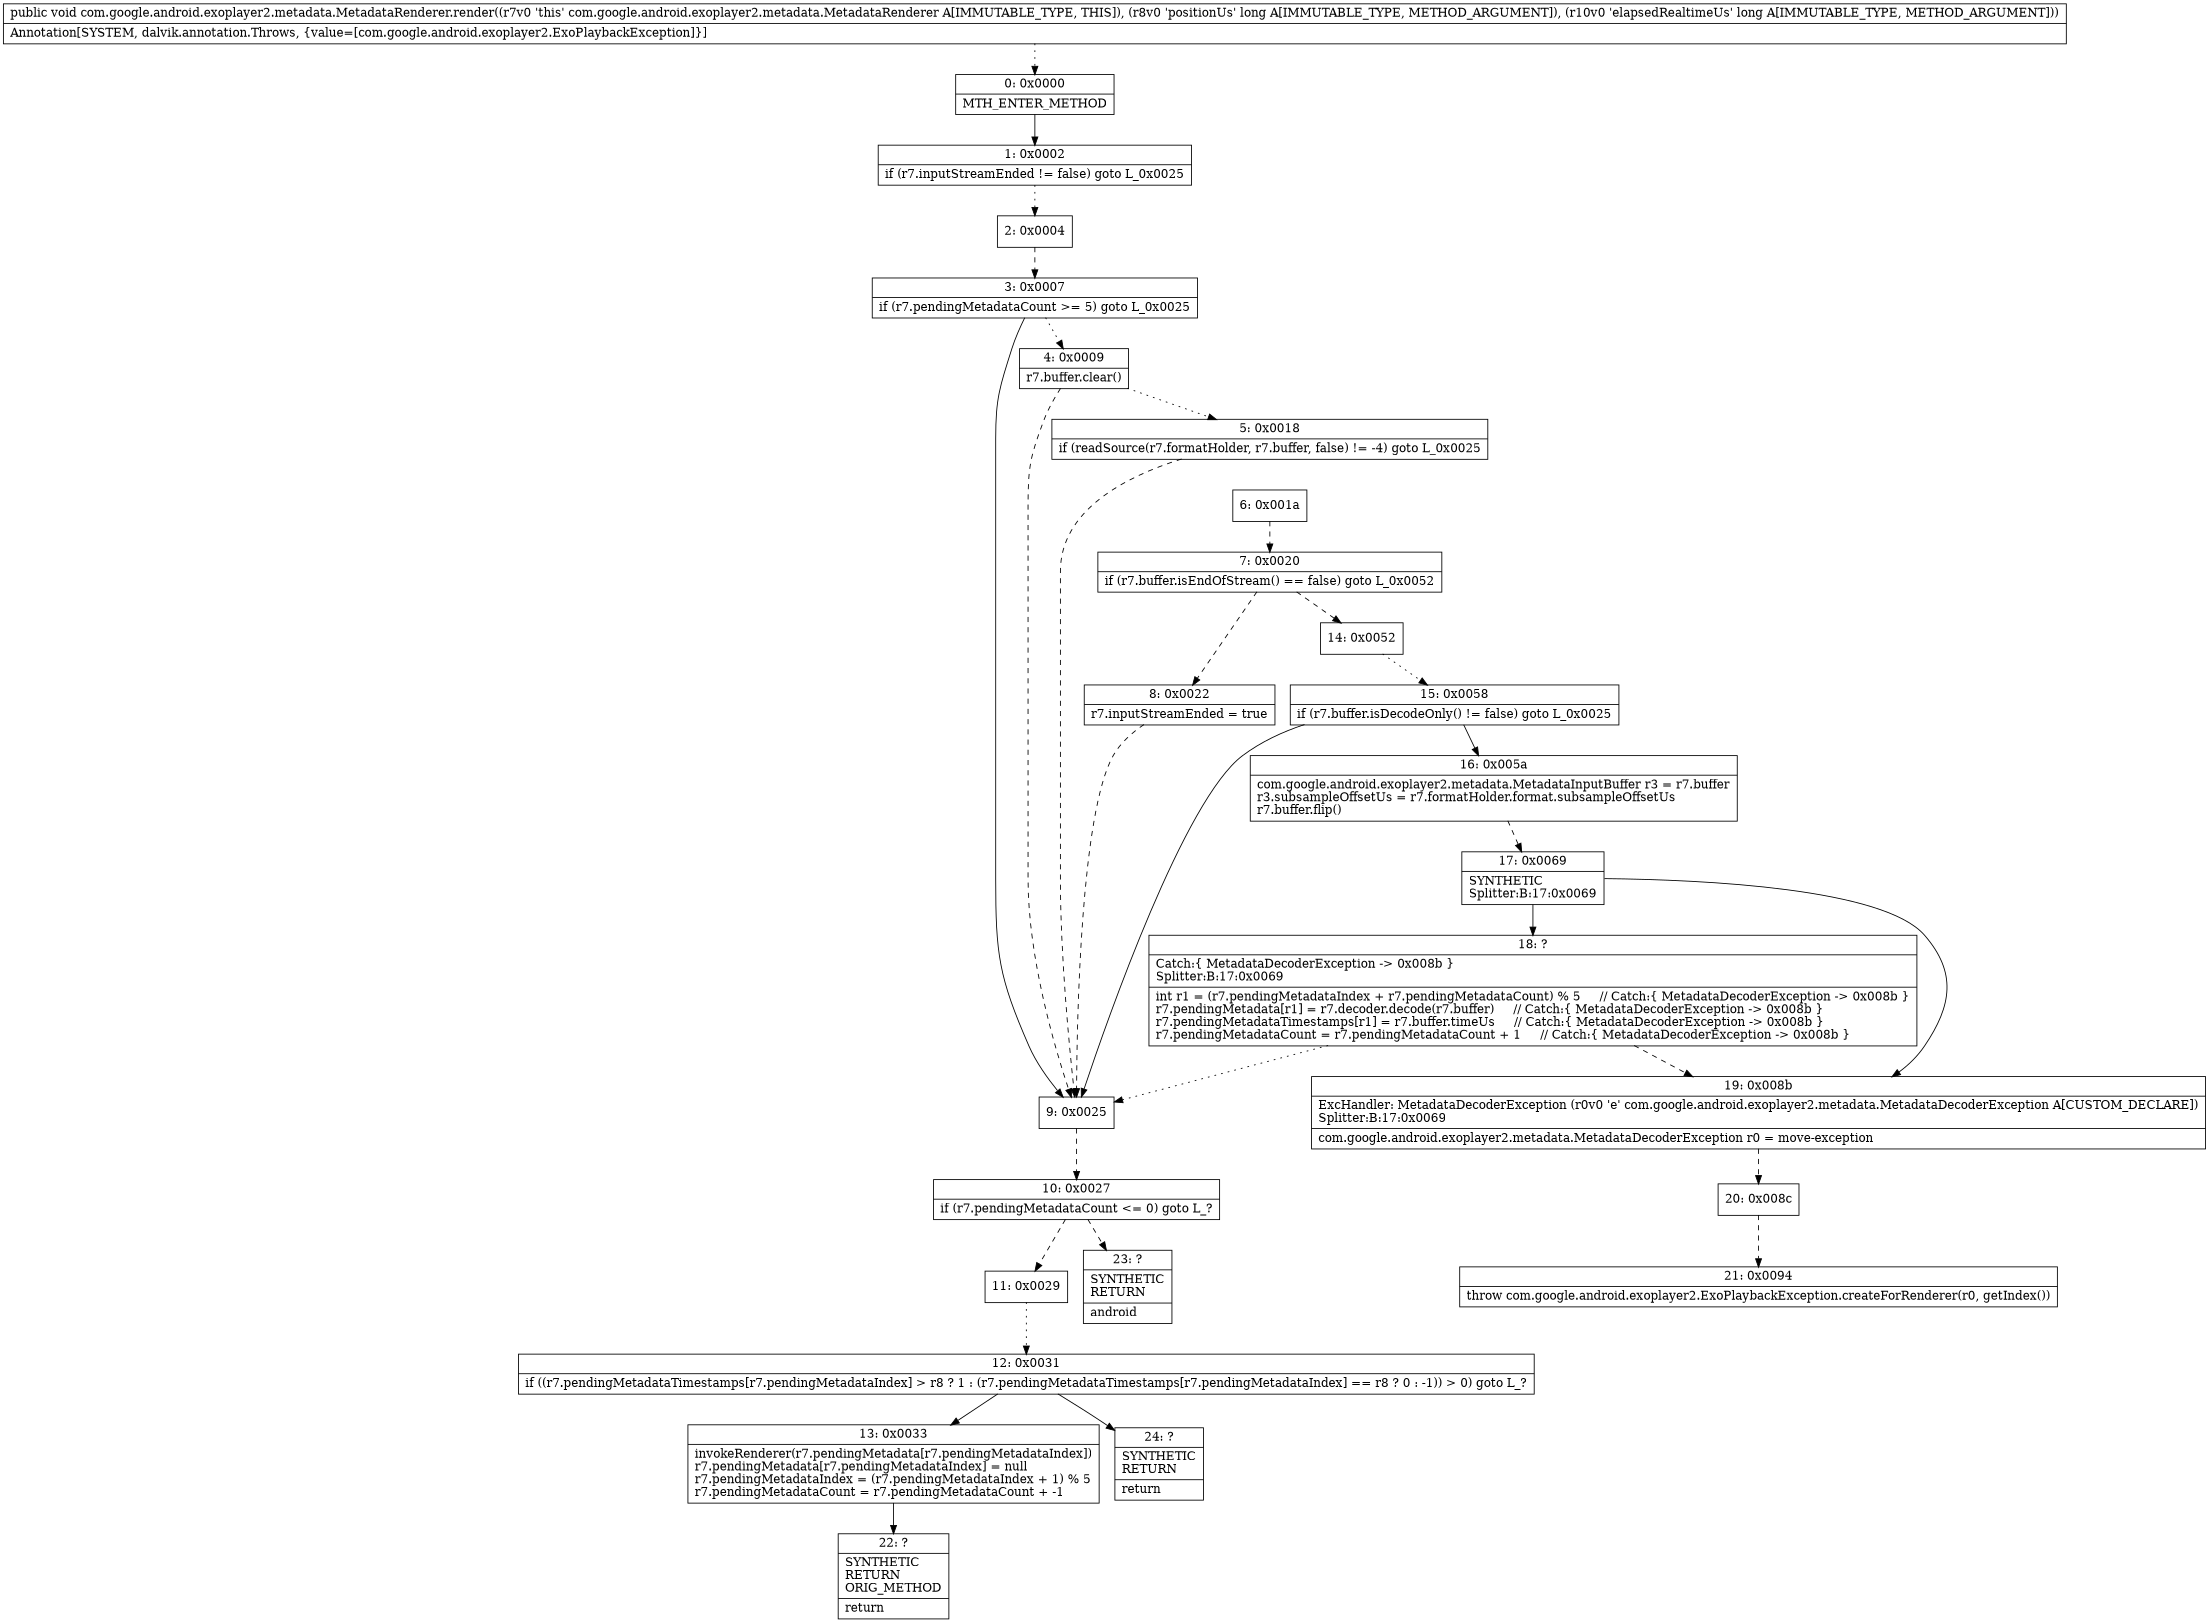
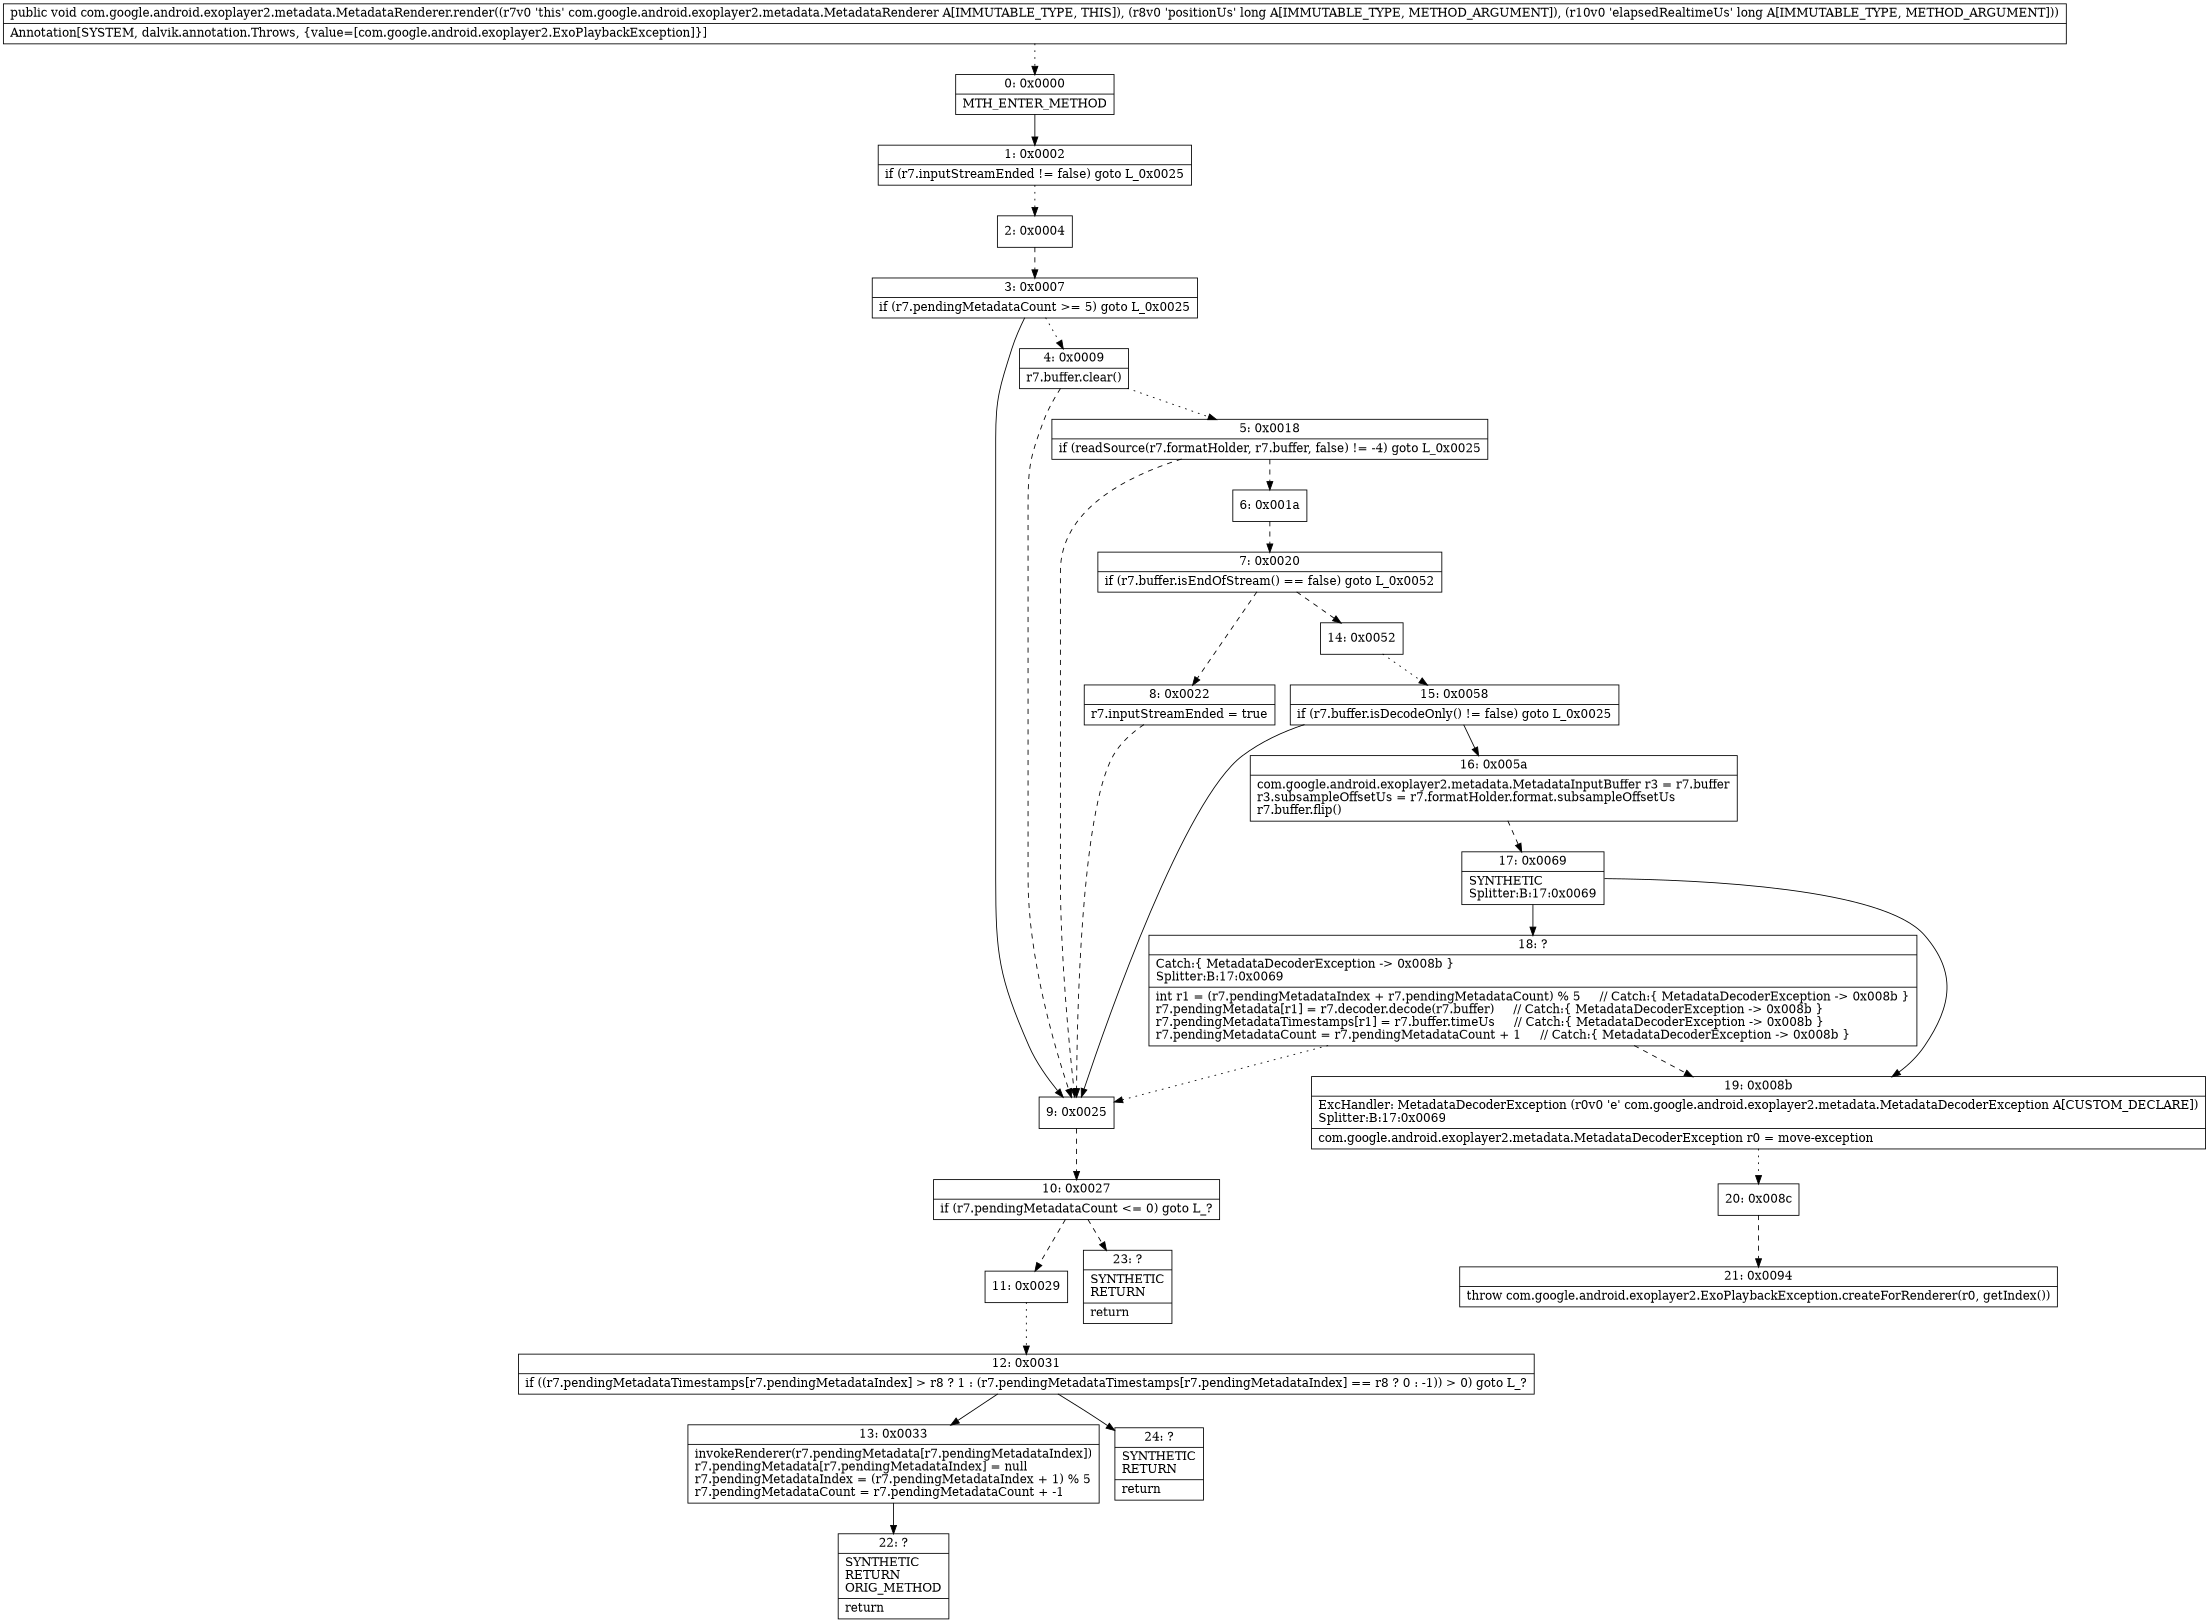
none -> (1270, 470)
(1759, 1162) -> (1759, 1162)
(1114, 1313) -> (1110, 1313)
